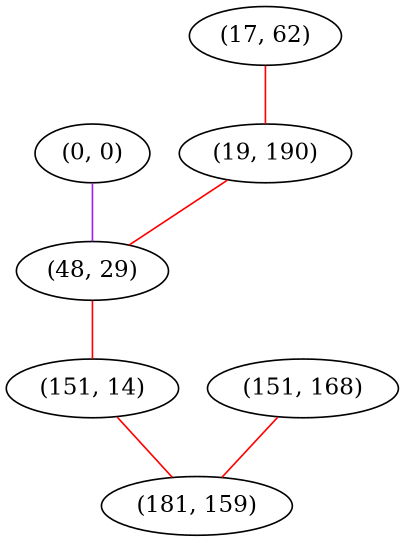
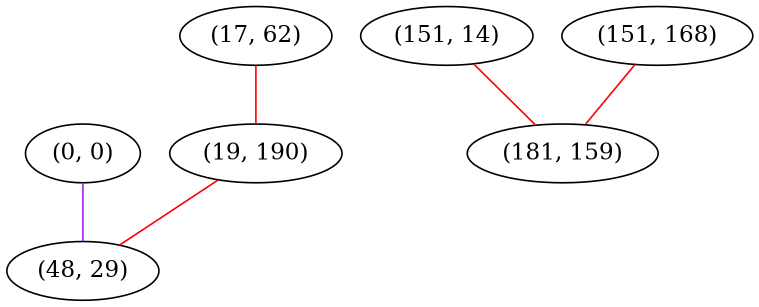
(92, 330) -> none
